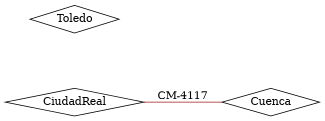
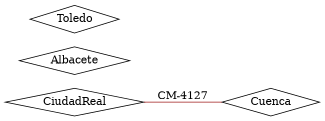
none -> (75, 61)
(183, 96) -> (183, 96)
